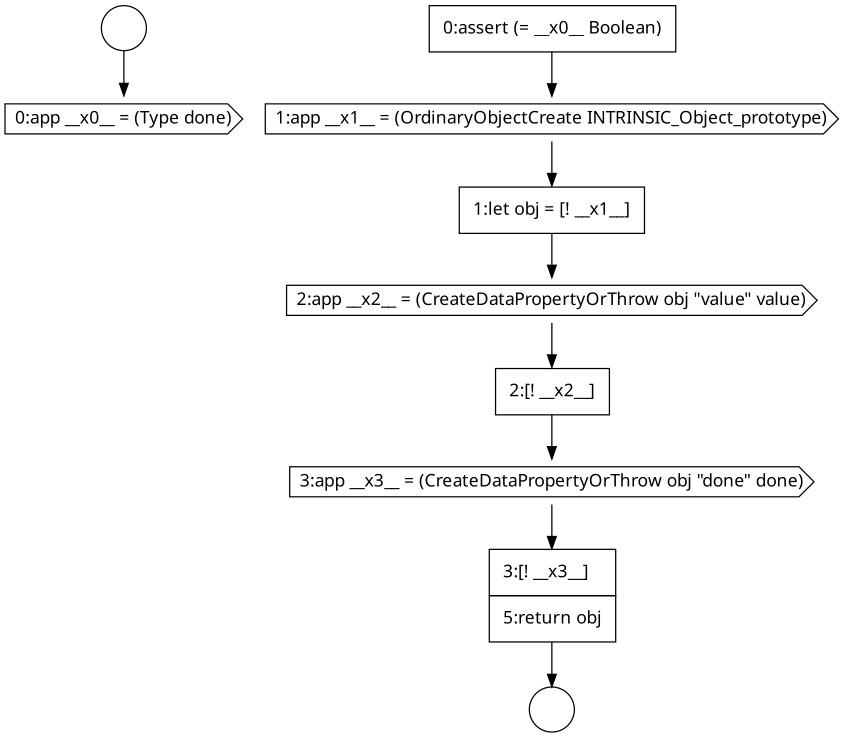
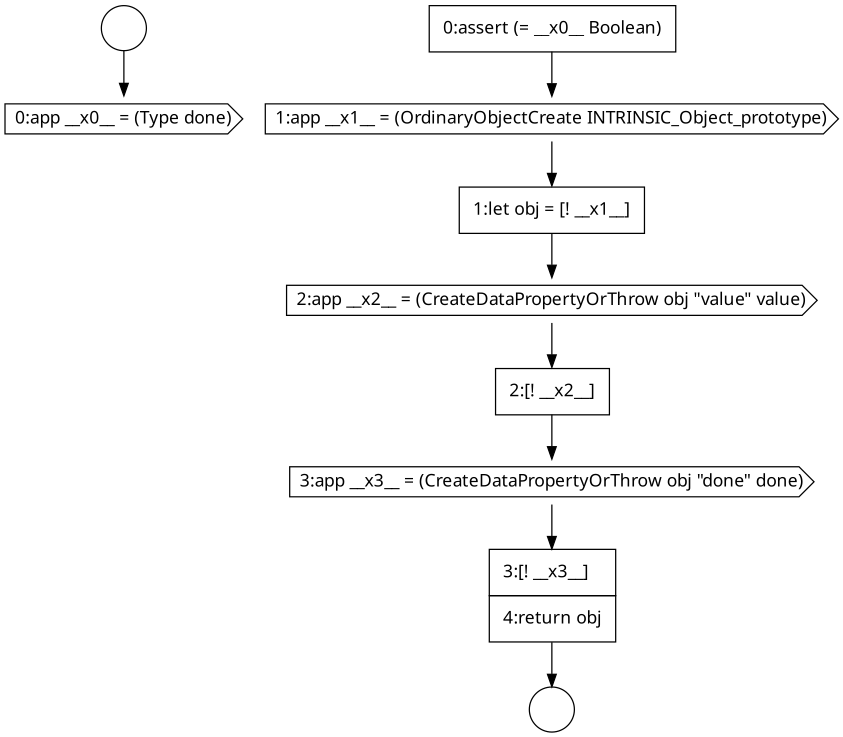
(552, 618) -> (552, 618)
